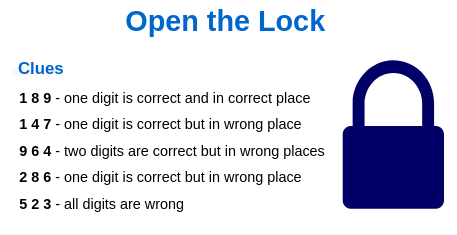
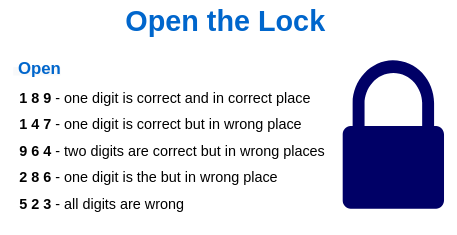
(23, 63) -> (22, 63)
(106, 153) -> (106, 153)
